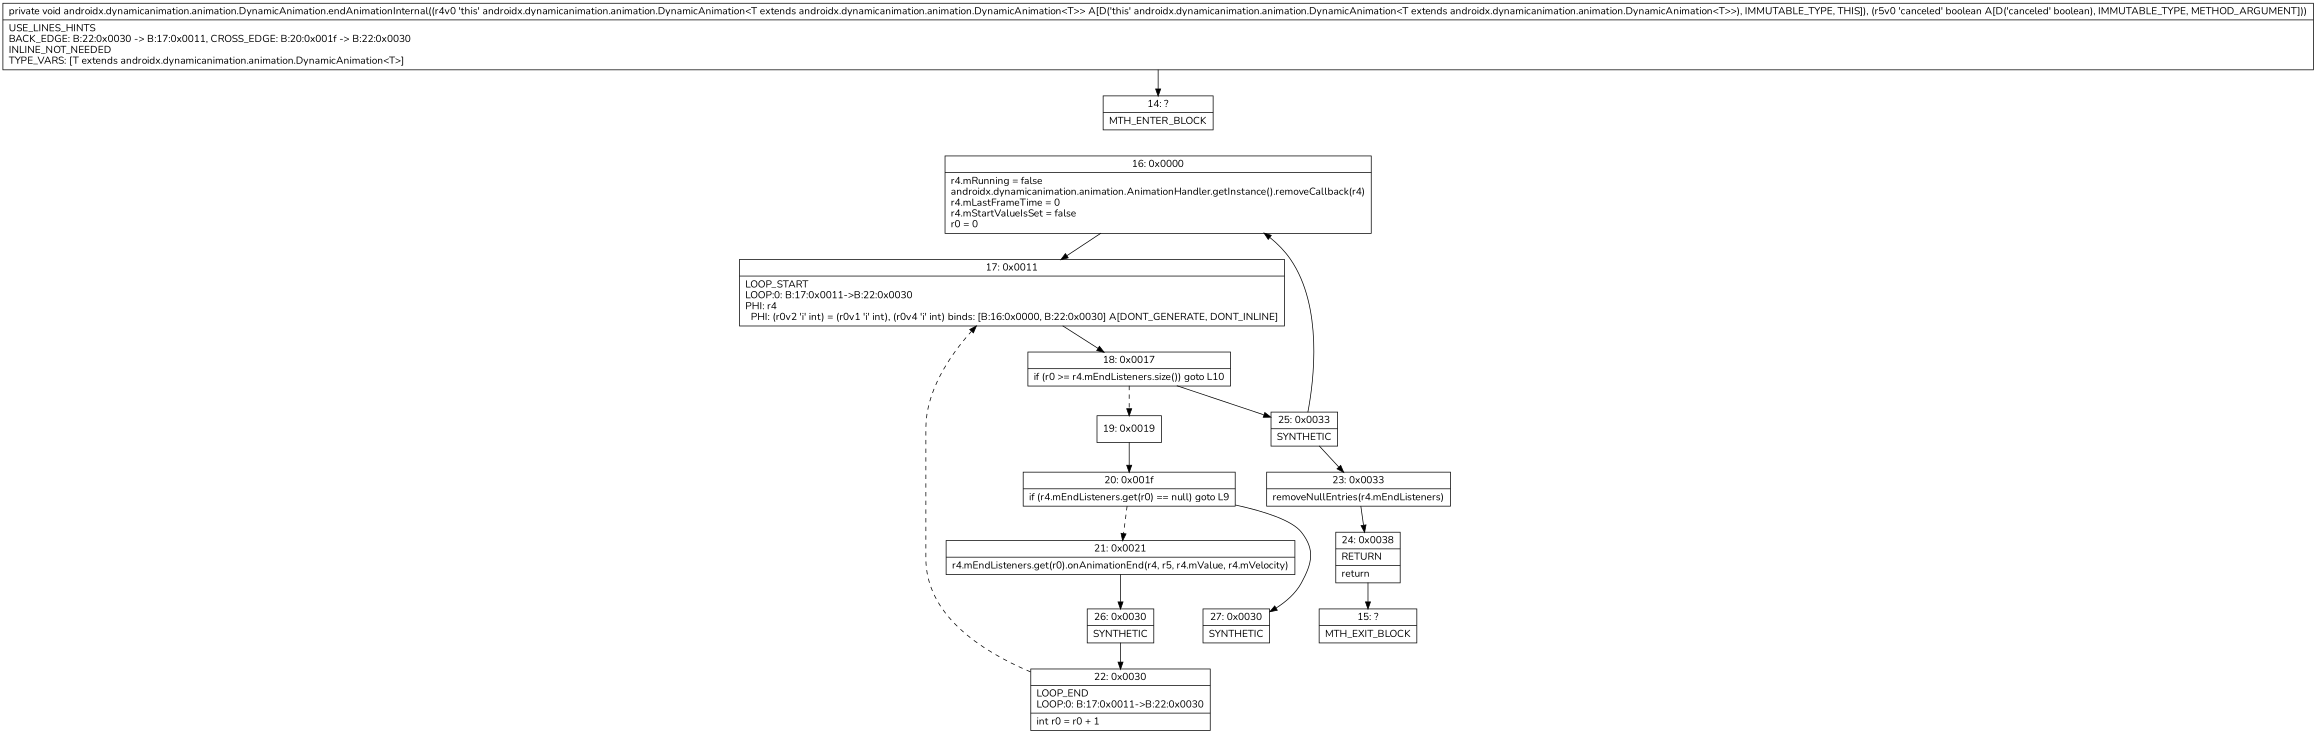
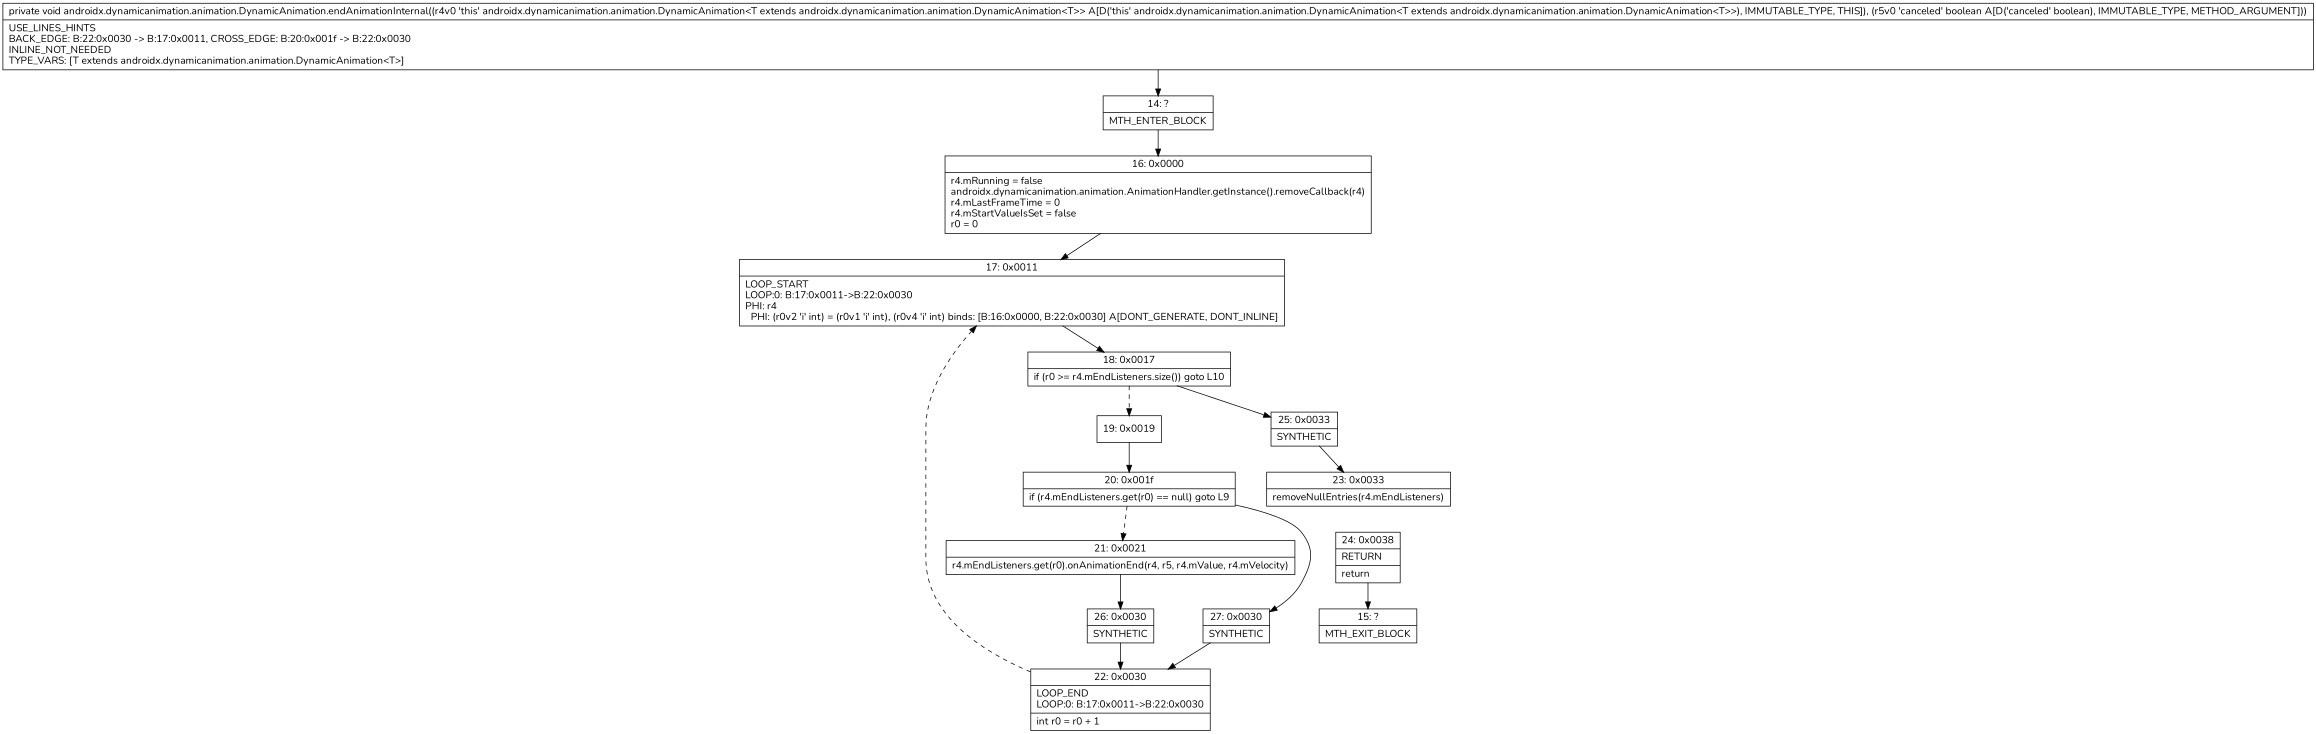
(1312, 319) -> (1158, 139)
(1362, 516) -> none
none -> (1192, 654)
